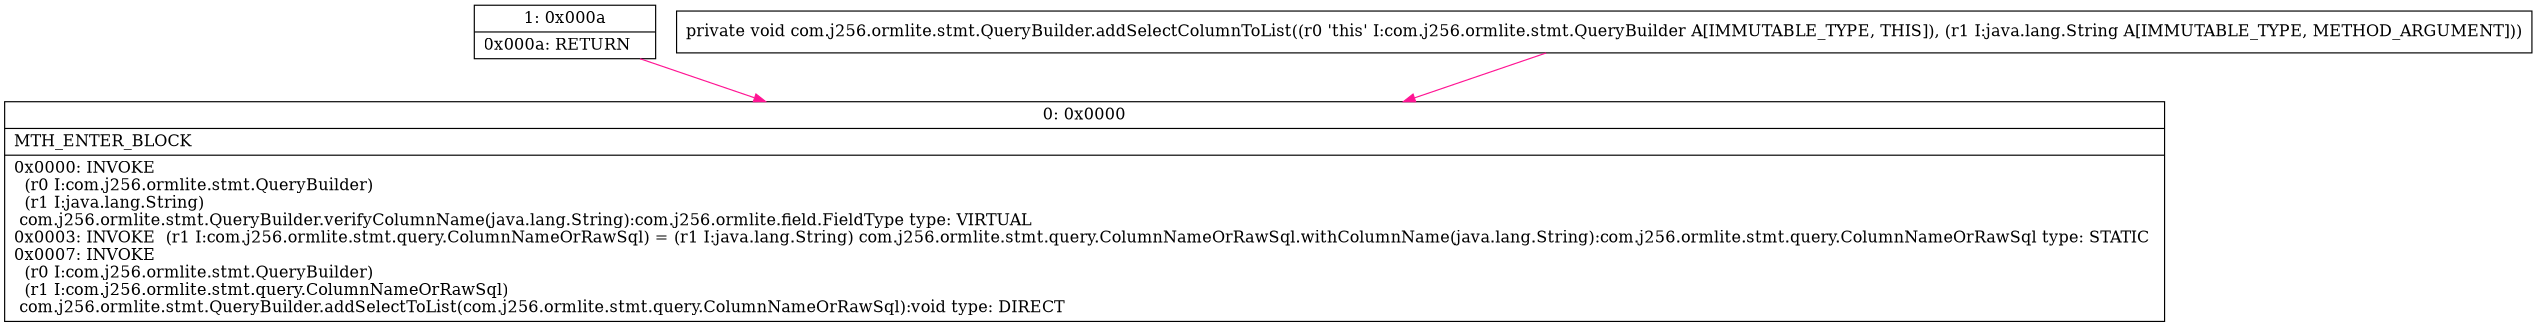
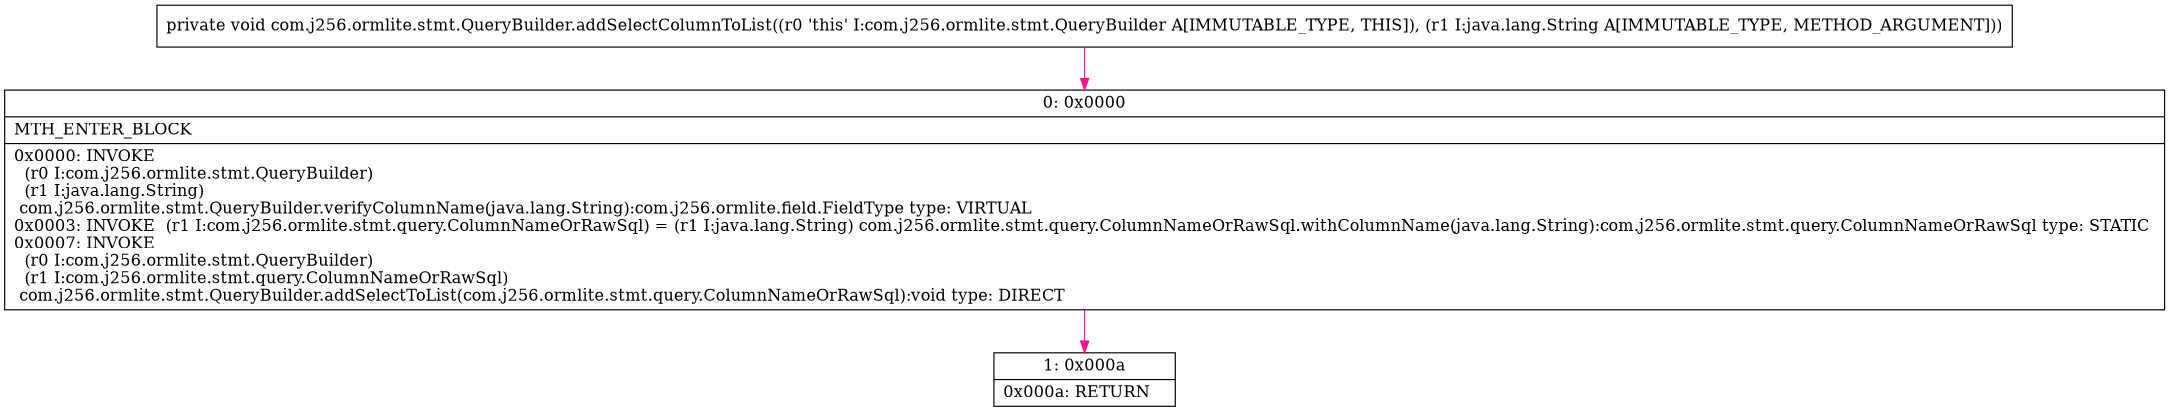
(697, 78) -> (1085, 325)
